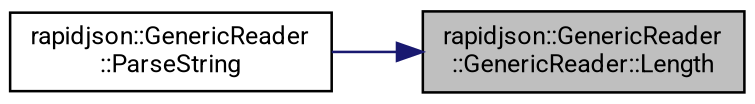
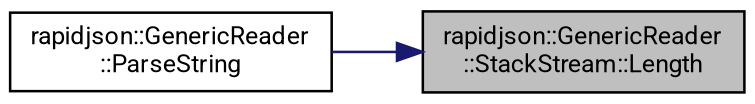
(584, 52) -> (584, 52)
